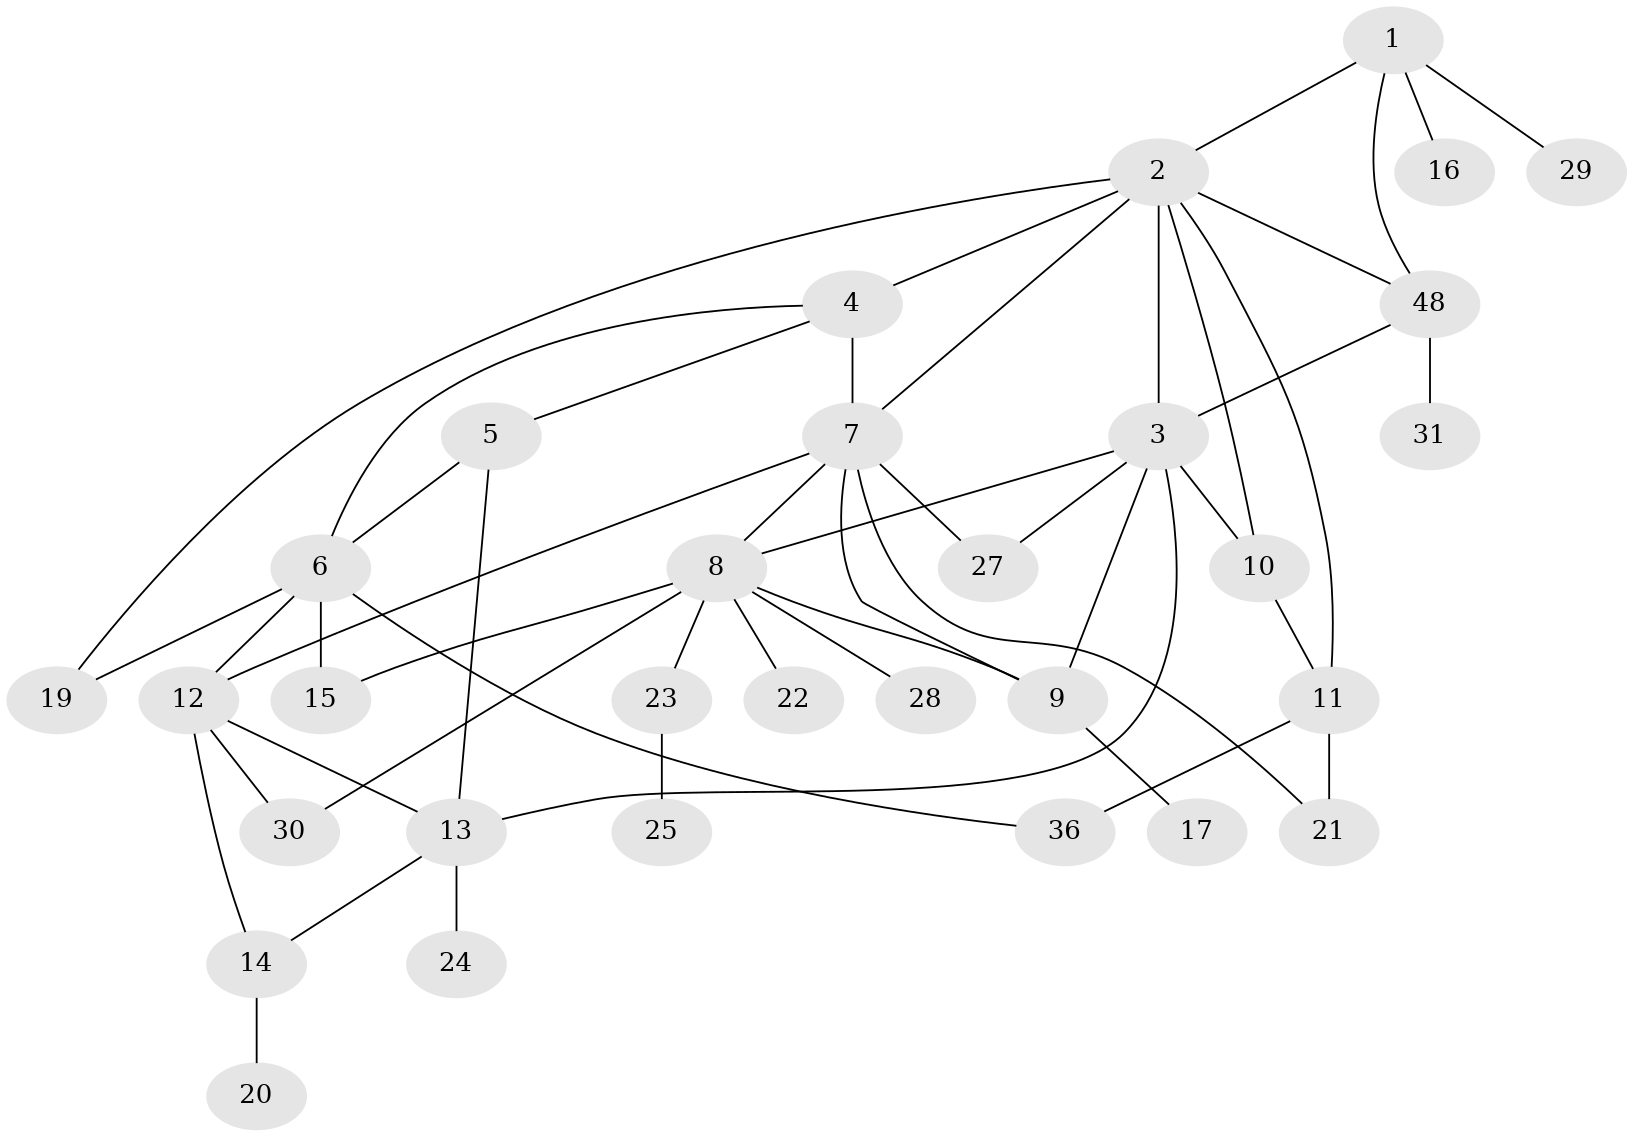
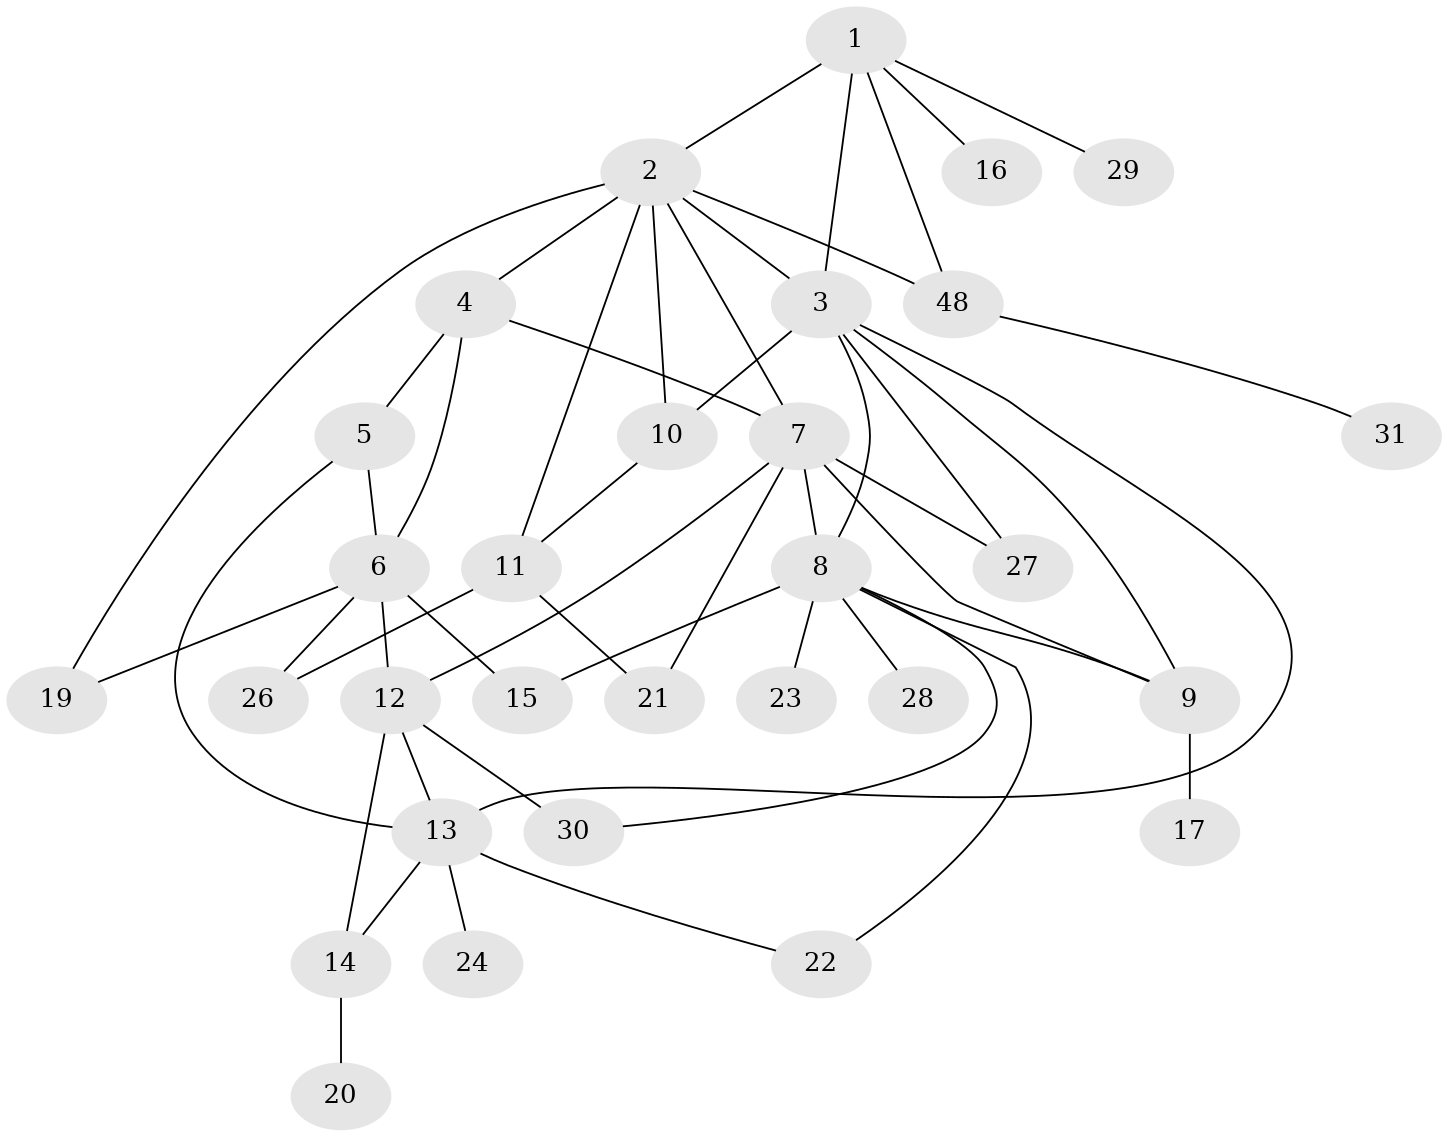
(1294, 370) -> (839, 172)
(662, 832) -> none
(1065, 832) -> (258, 700)
none -> (627, 907)
